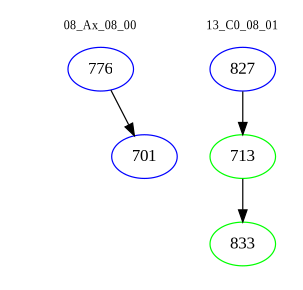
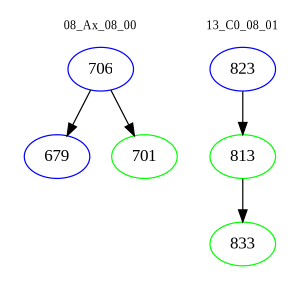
(101, 69) -> (101, 69)
(243, 69) -> (243, 69)
none -> (57, 157)
(144, 157) -> (144, 157)
(243, 157) -> (243, 157)
